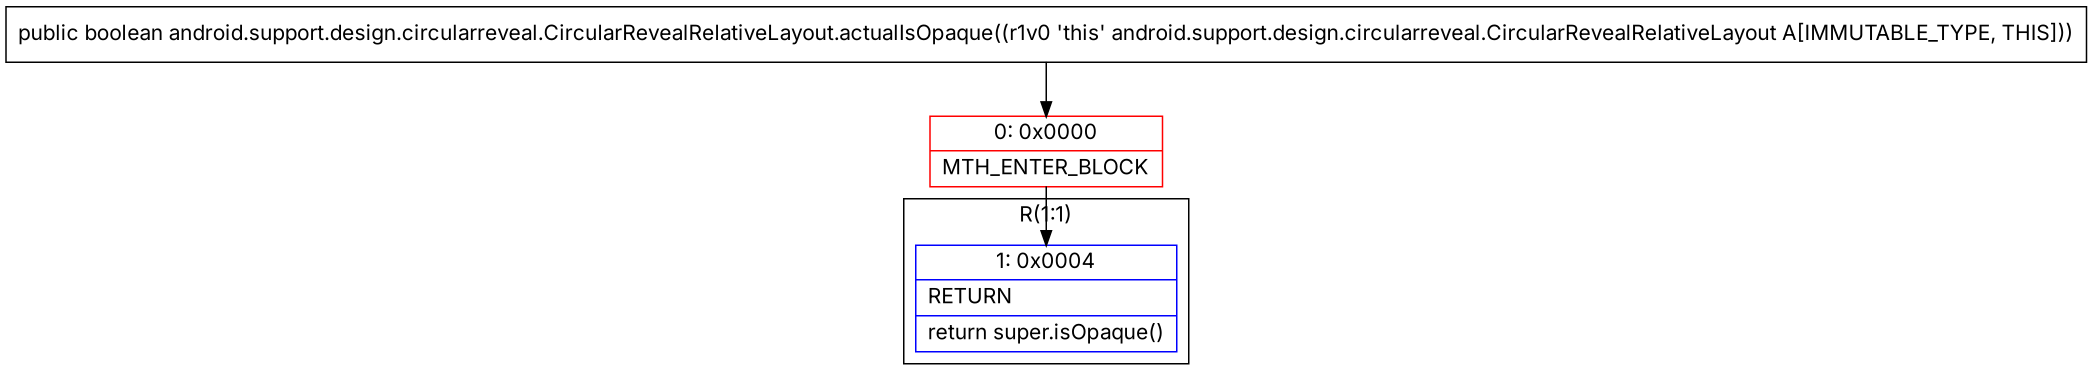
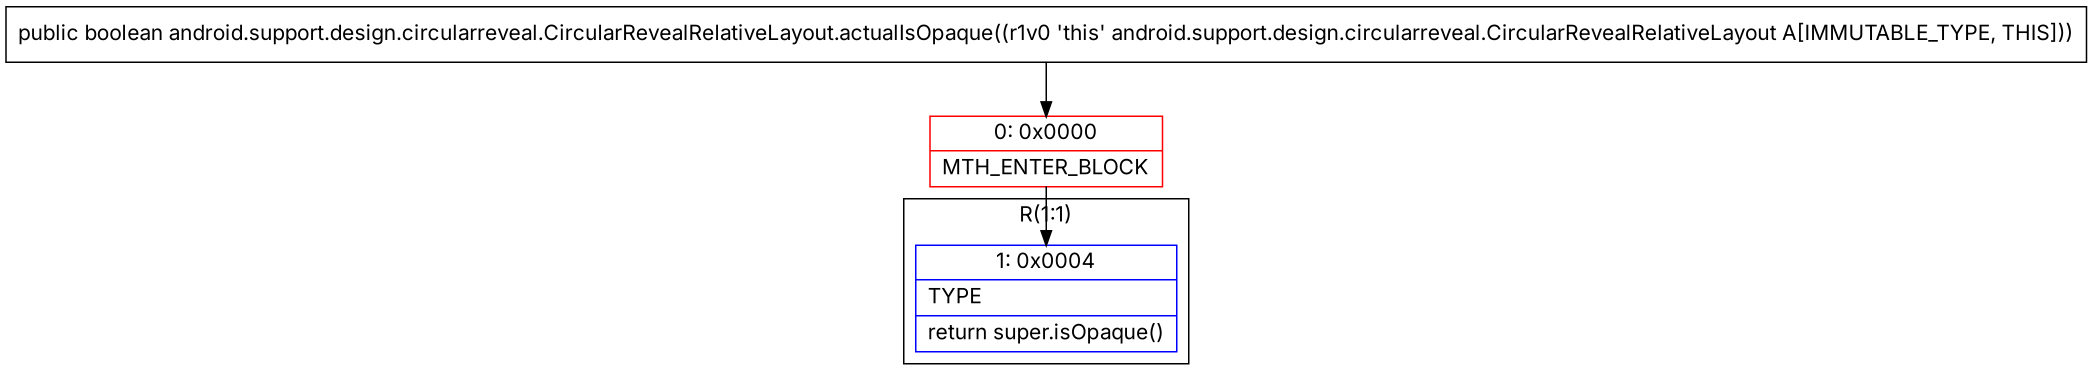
(970, 297) -> (956, 297)
